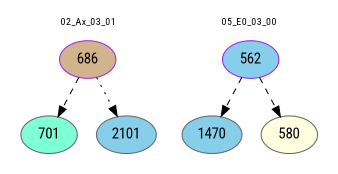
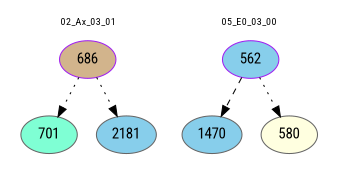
(71, 92) -> (71, 92)
(268, 92) -> (268, 92)
(126, 135) -> (126, 135)
